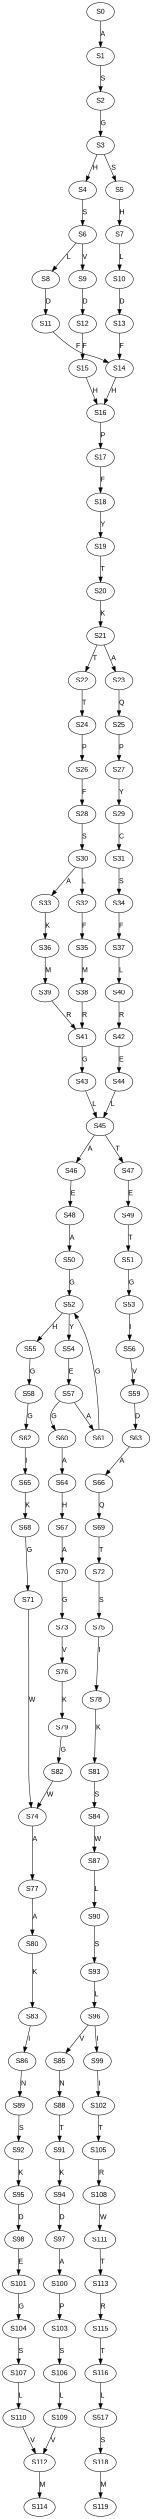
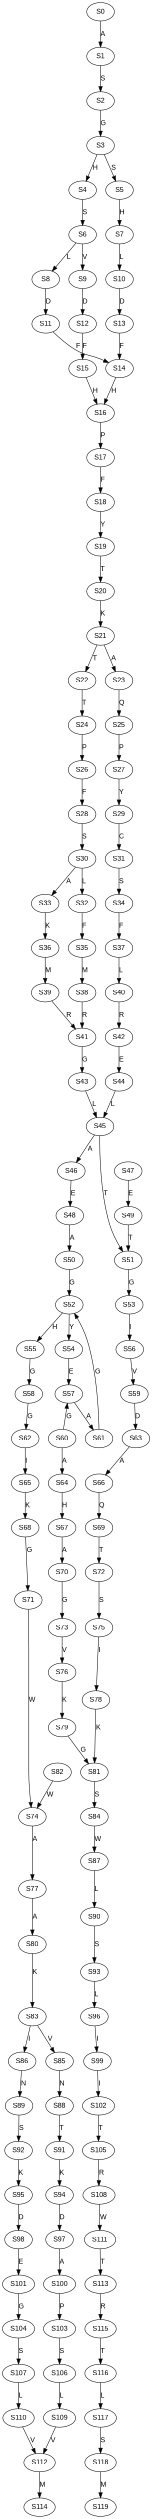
(113, 1147) -> (103, 1193)
(51, 1412) -> (65, 1419)
(60, 1747) -> (77, 1748)
(79, 2037) -> (45, 2037)
(101, 2418) -> (101, 2418)
